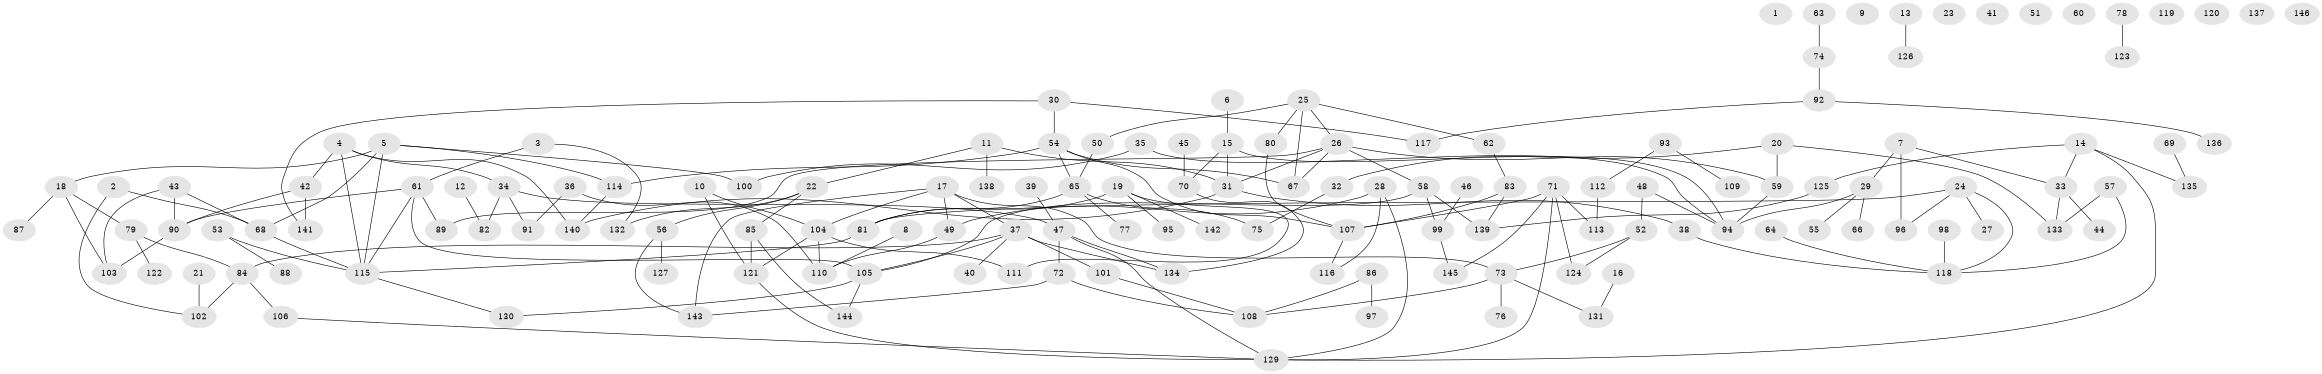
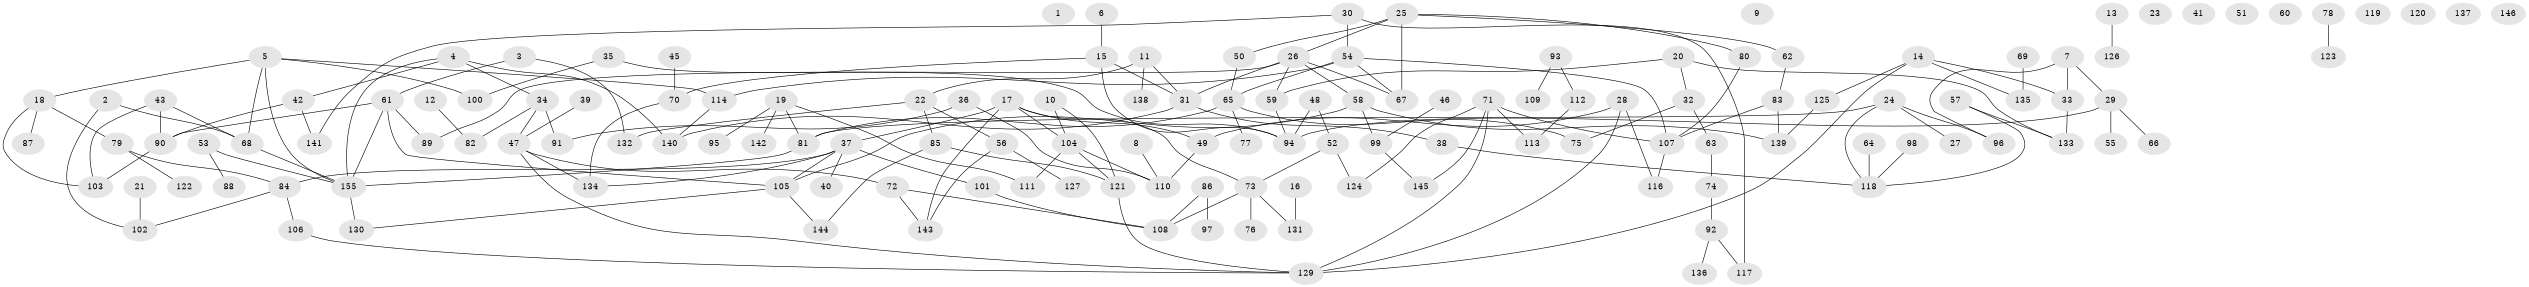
none -> (1700, 122)
(2099, 230) -> none
(363, 274) -> (349, 187)
